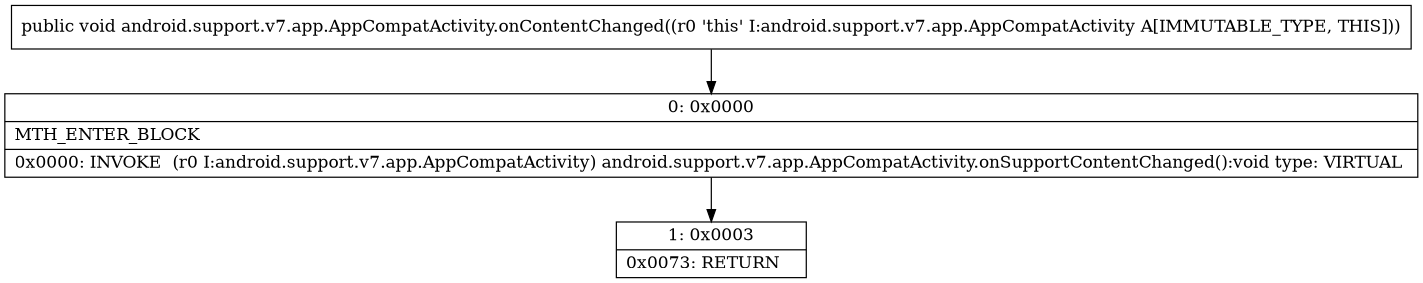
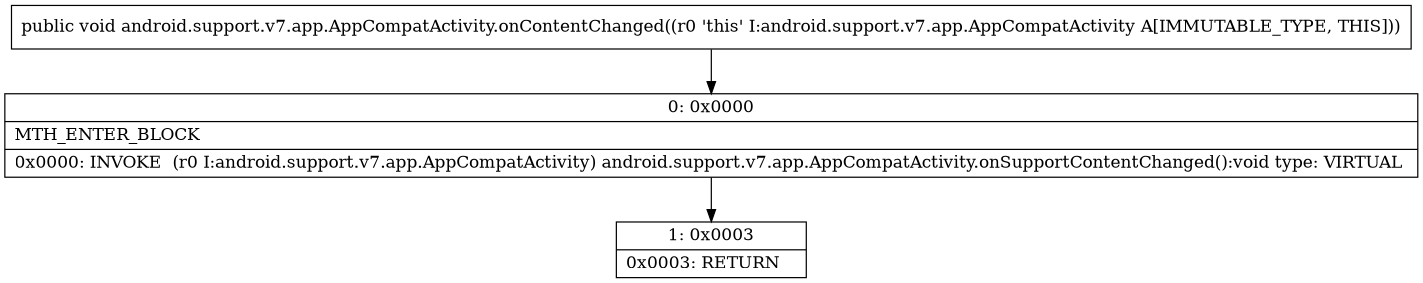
(711, 263) -> (711, 263)
